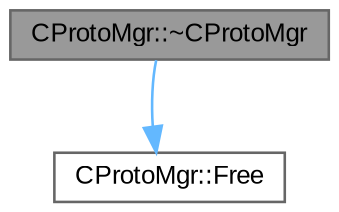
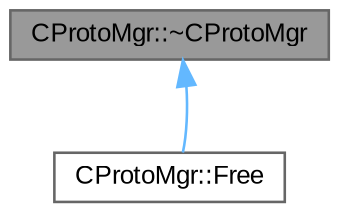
(152, 93) -> (187, 120)
